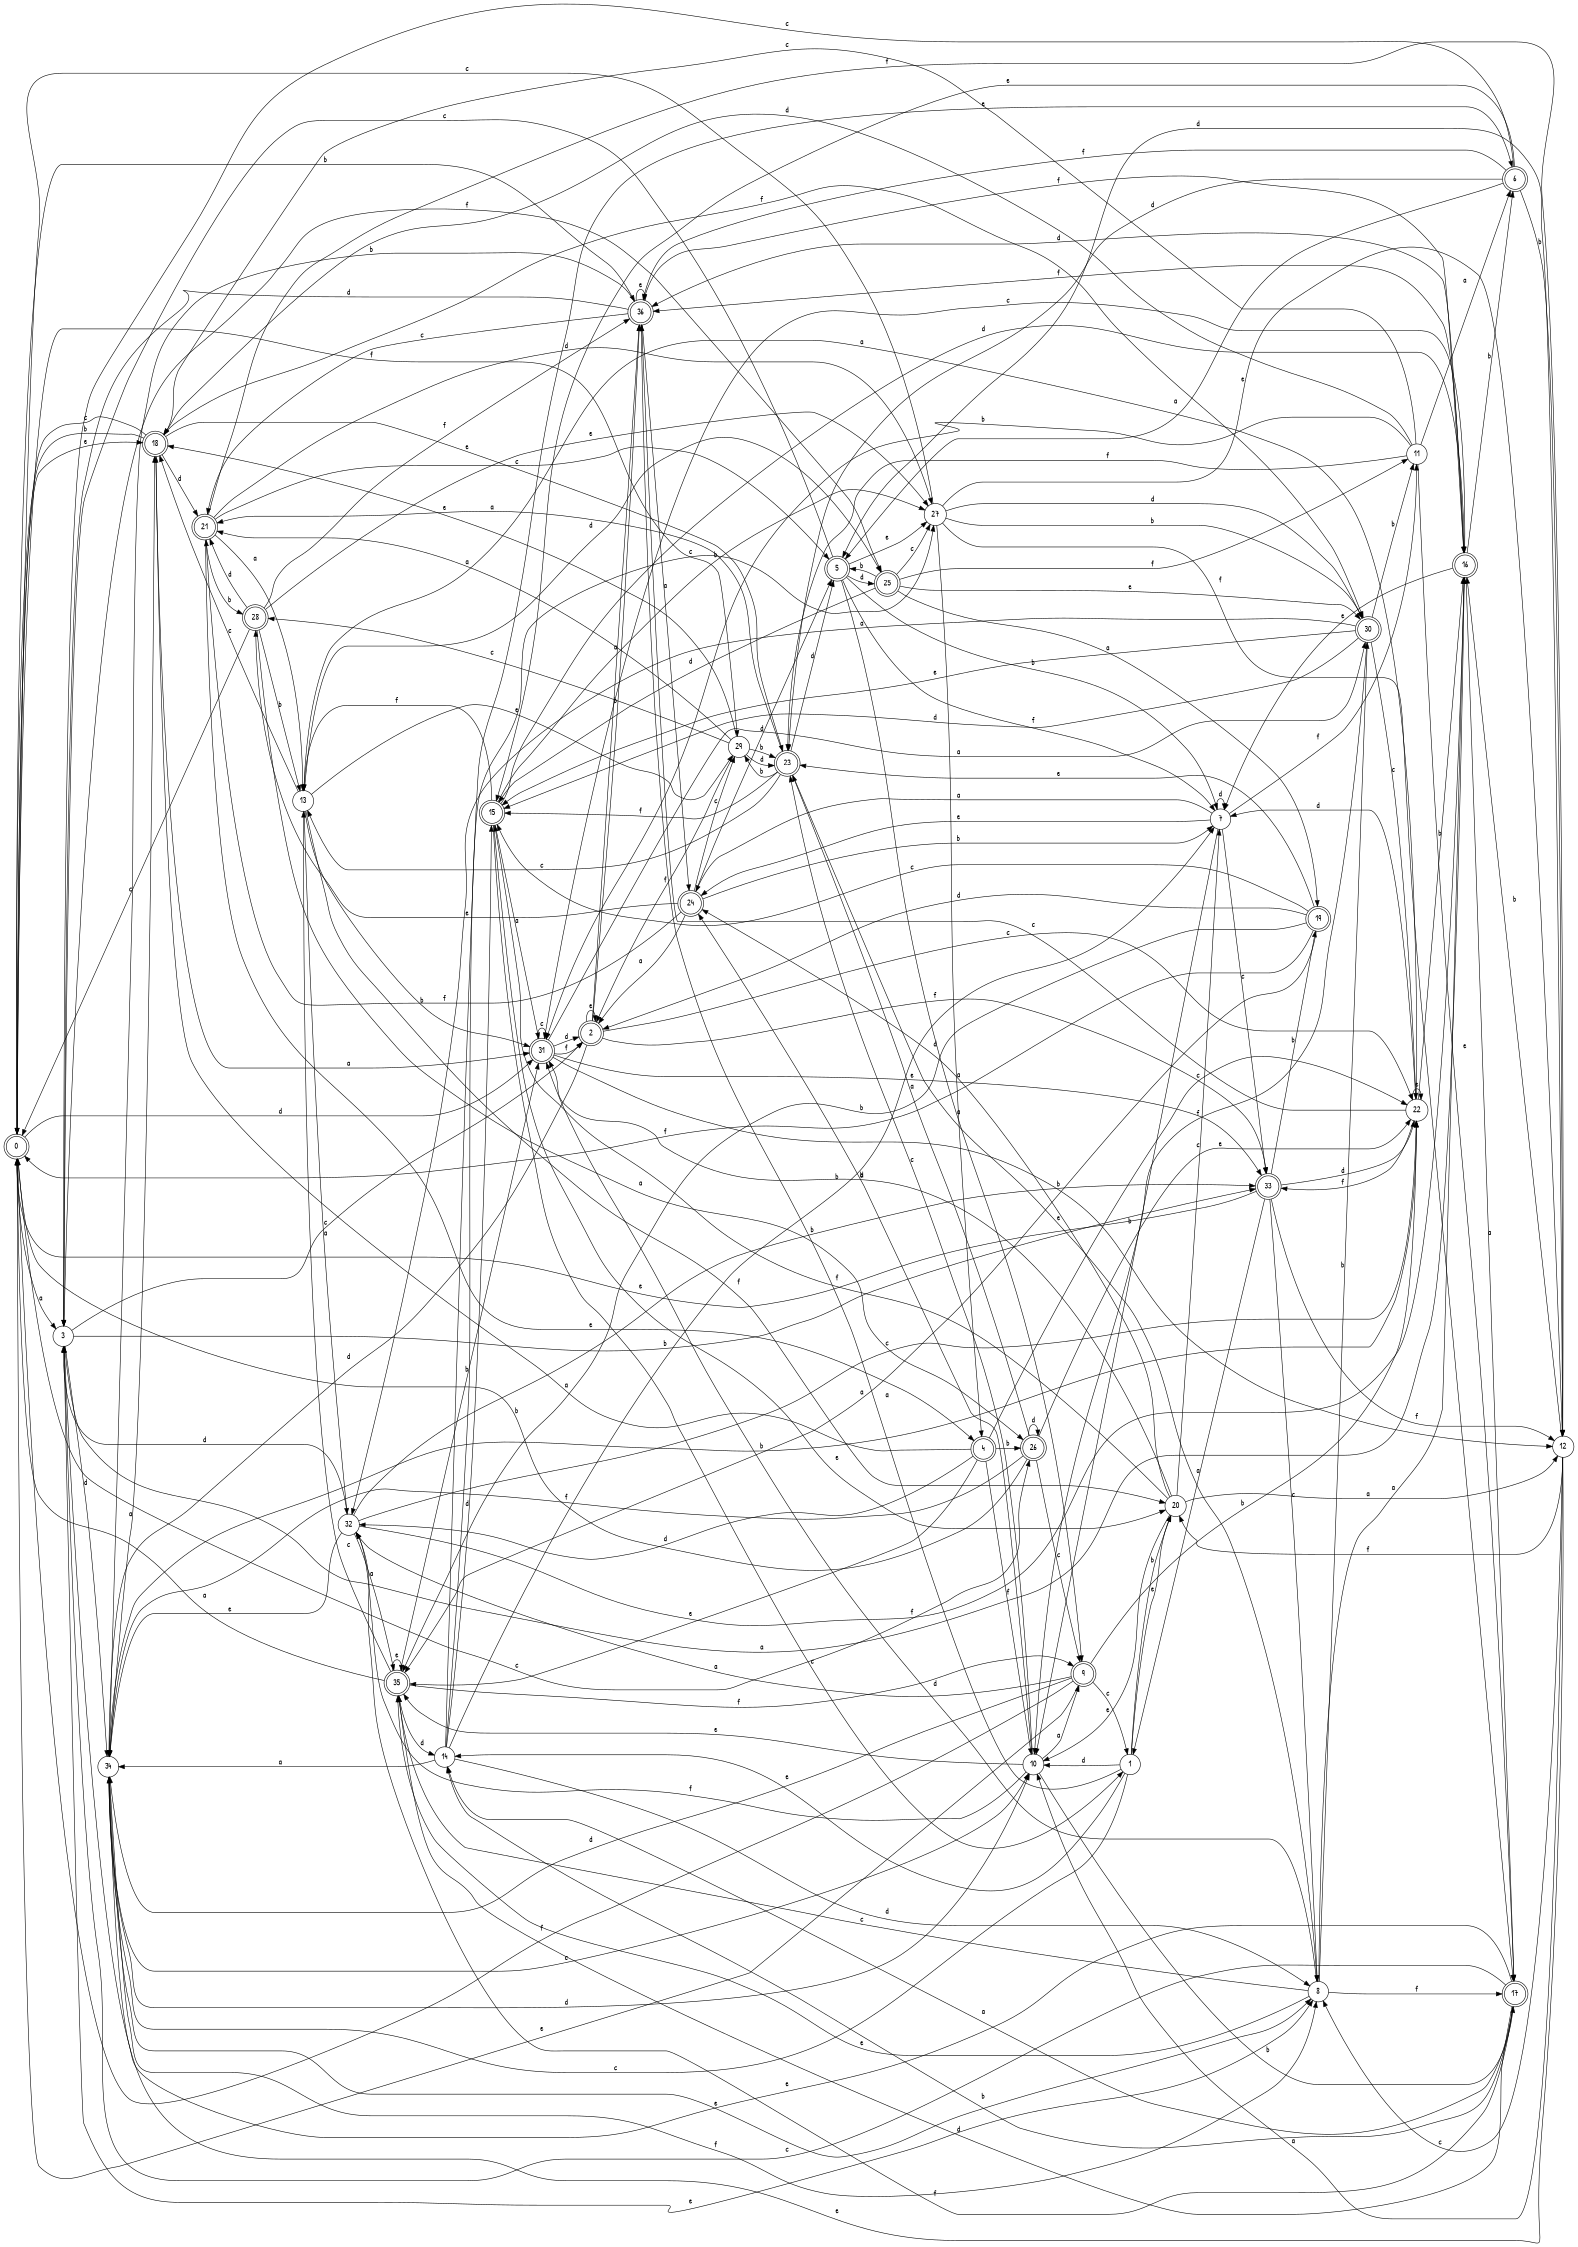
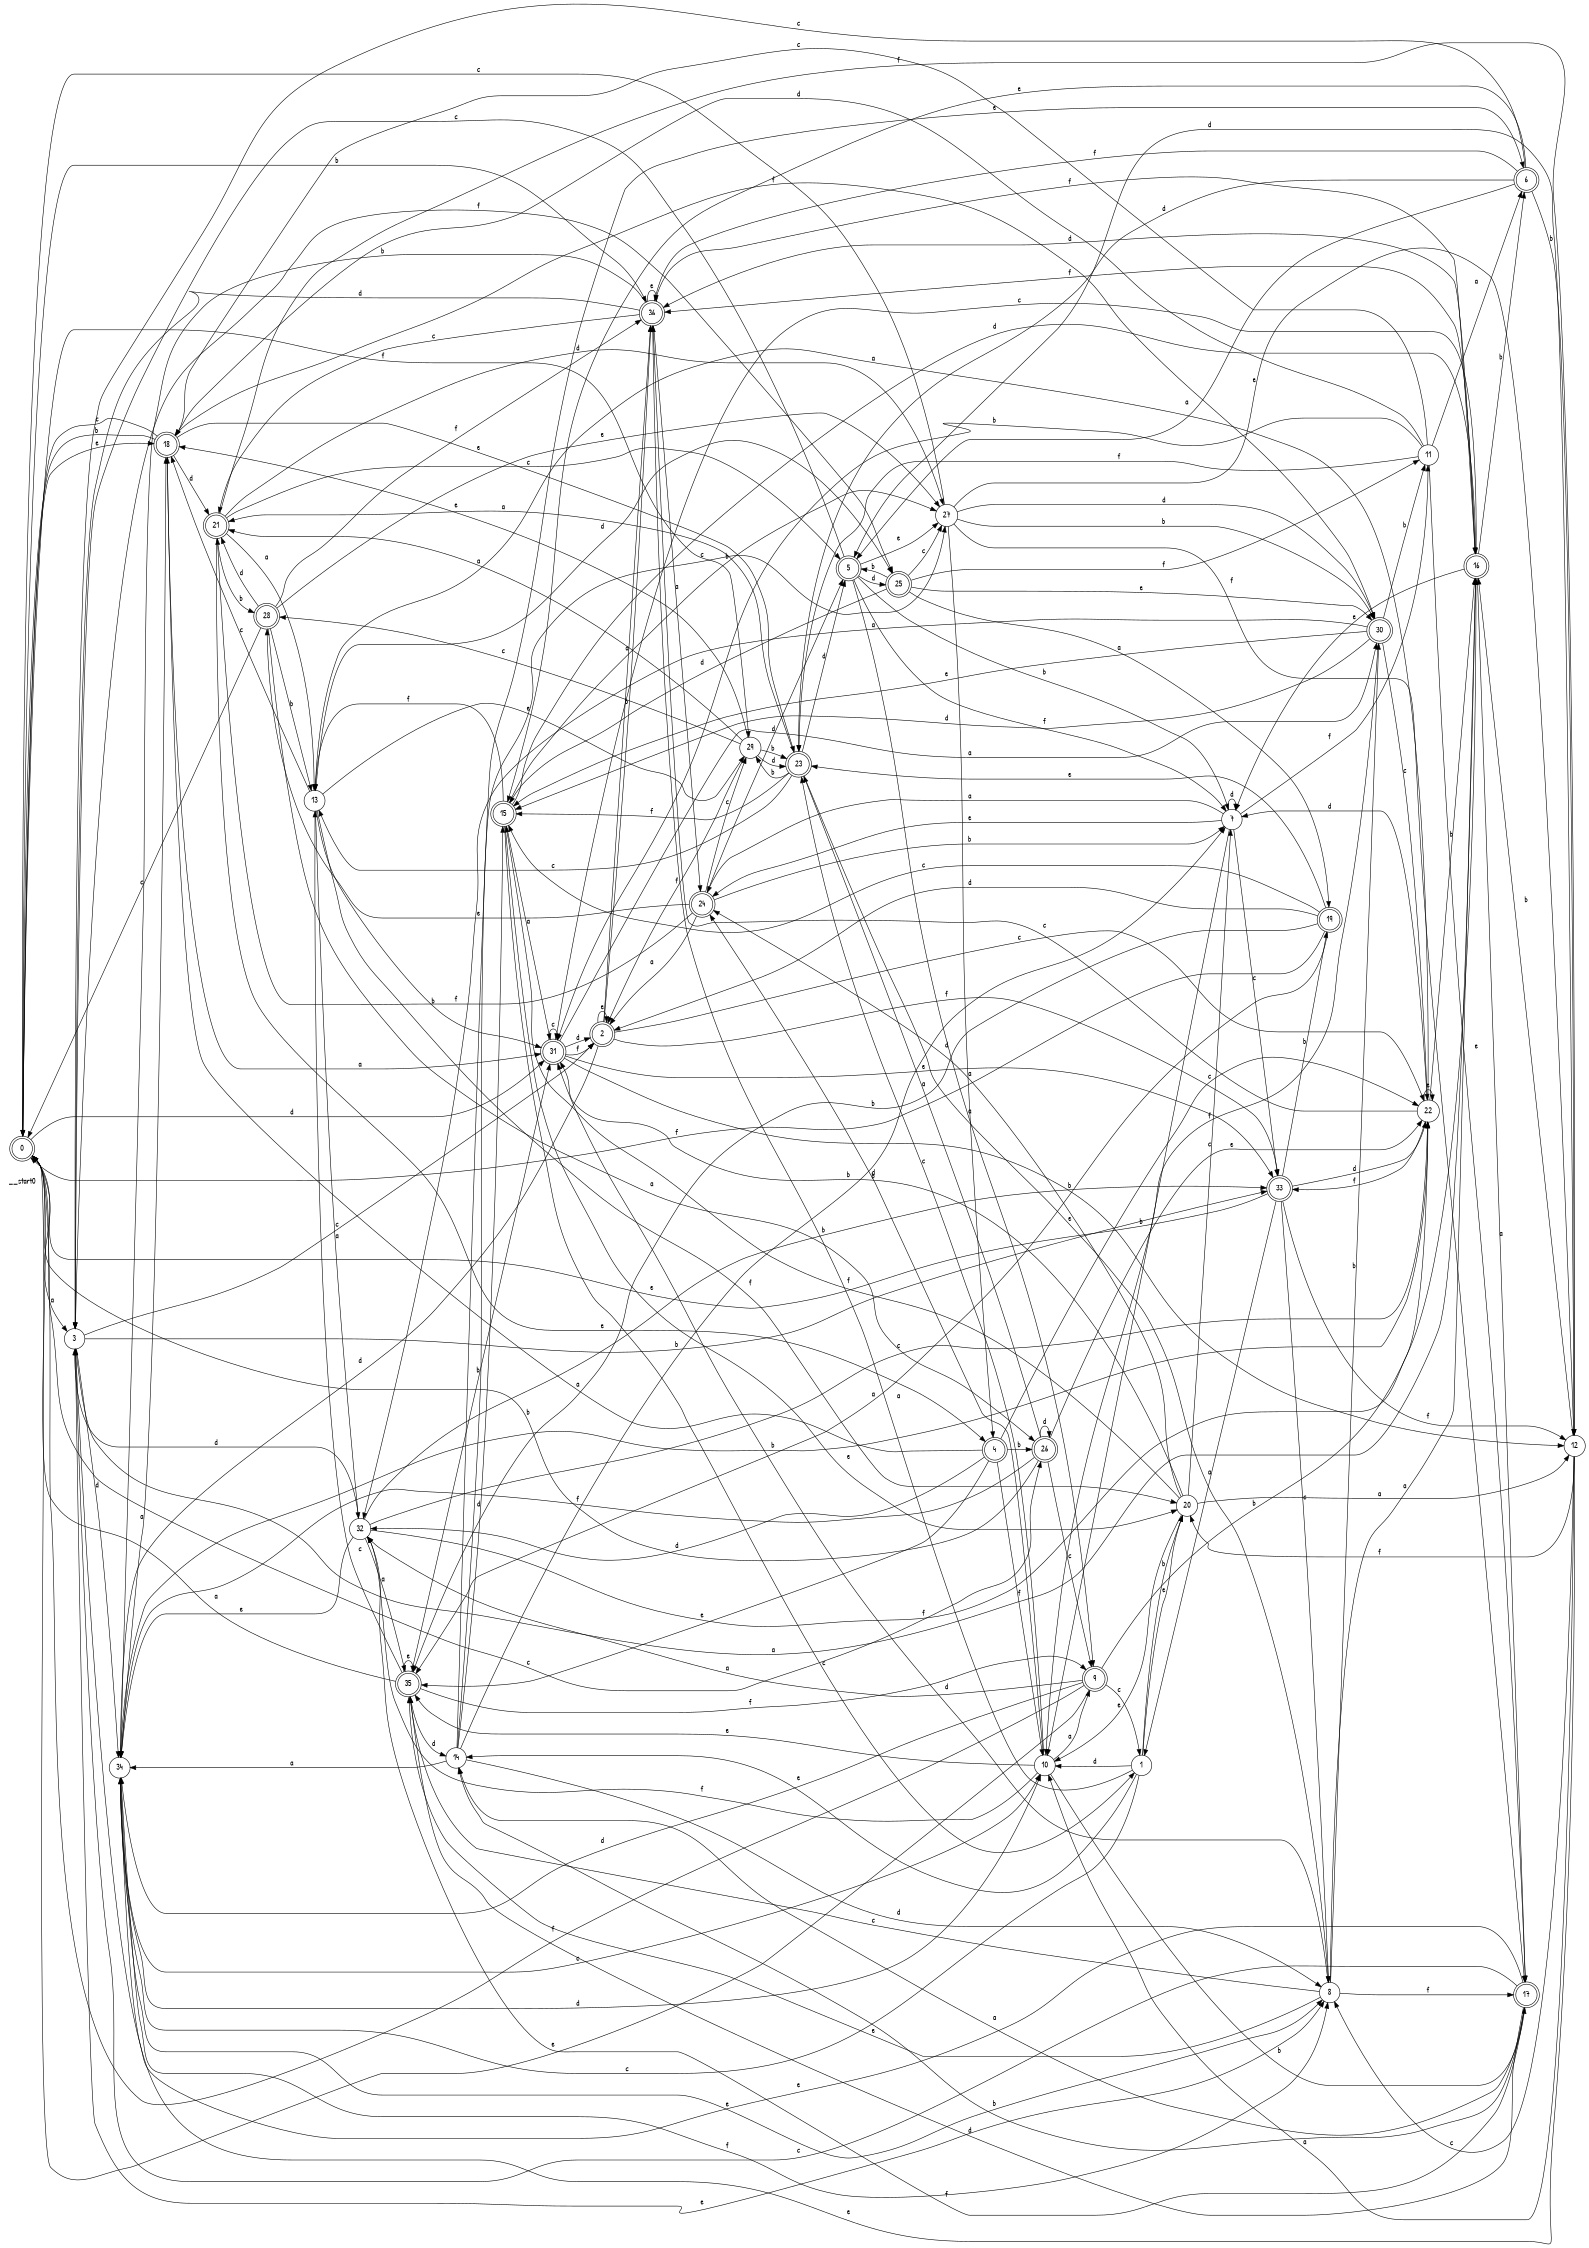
none -> (22, 1182)
